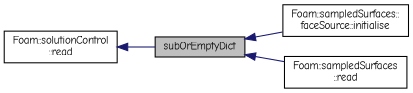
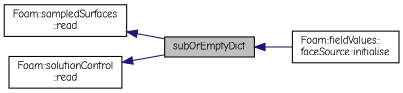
(346, 21) -> (346, 47)
(270, 59) -> (151, 36)
